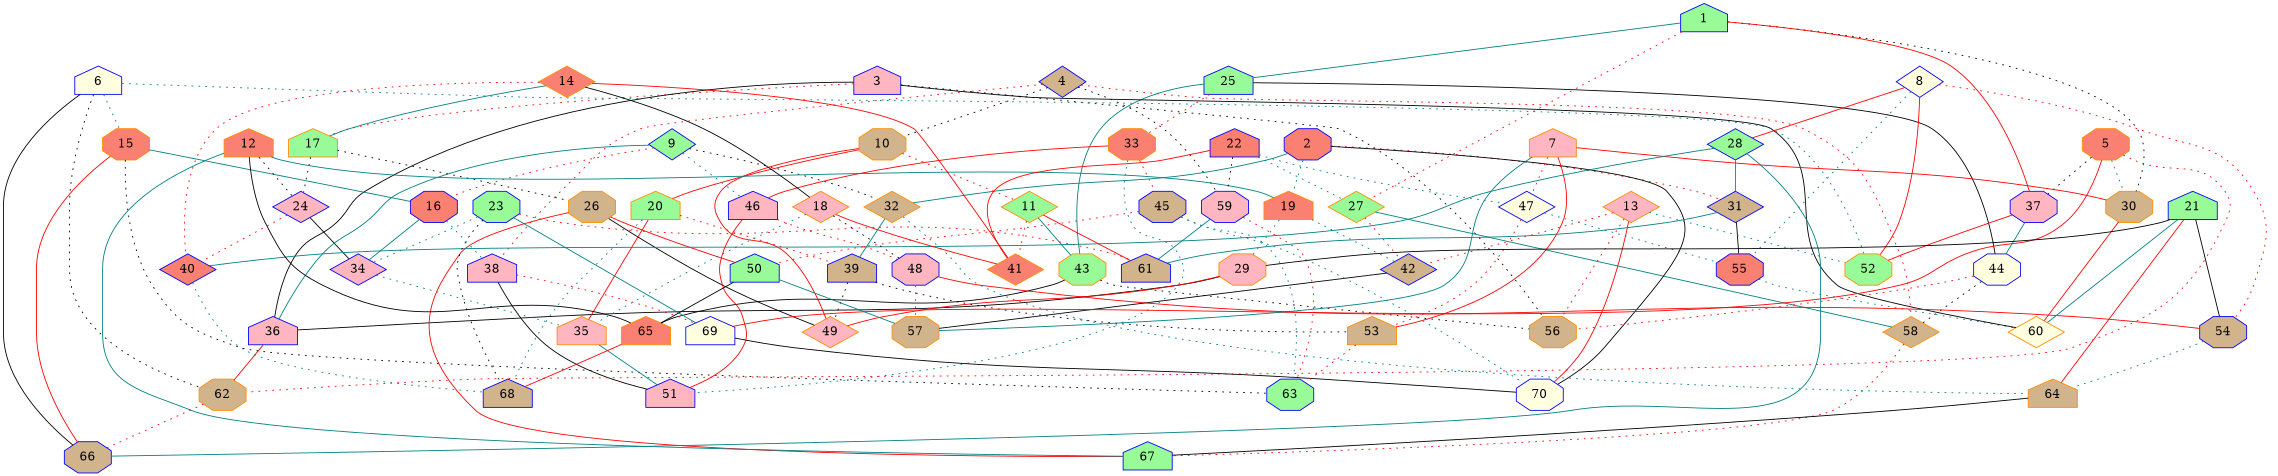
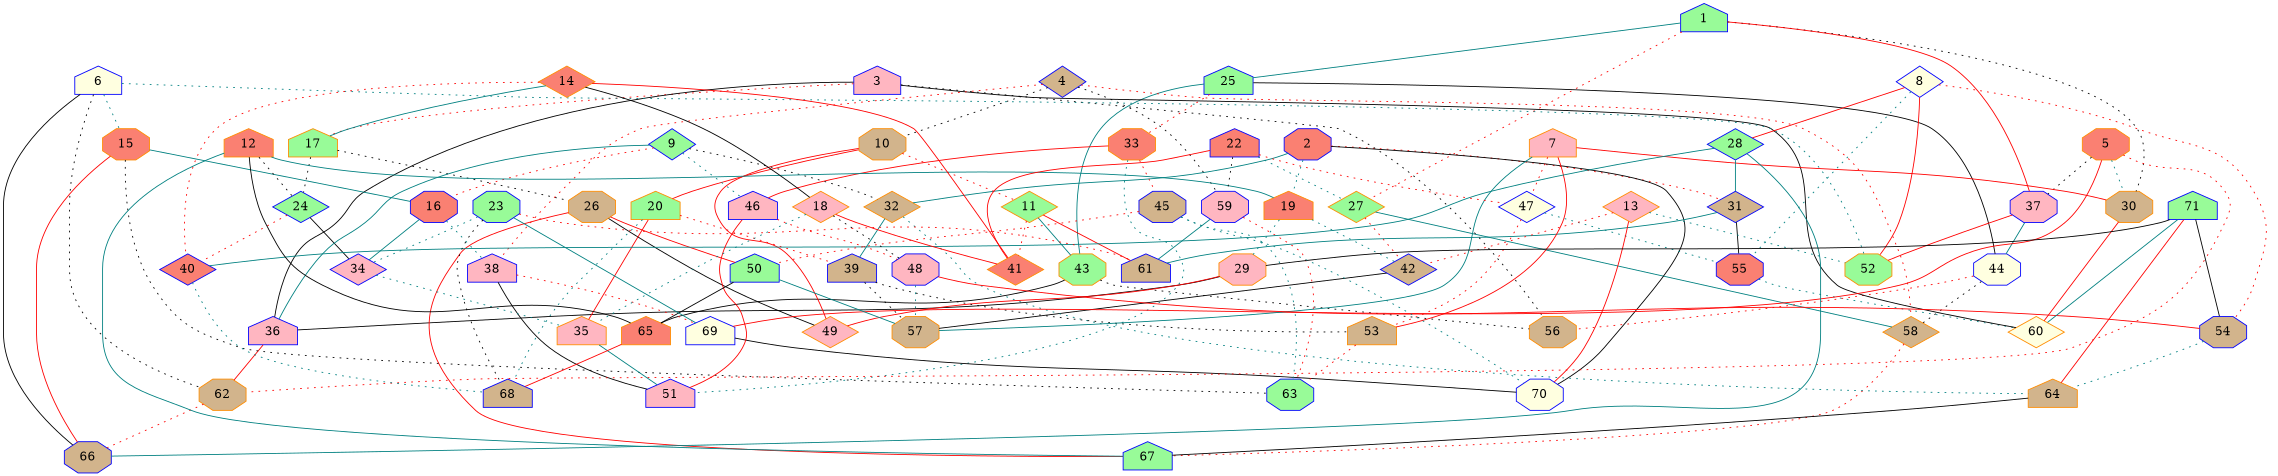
(1381, 183) -> (1381, 183)
(301, 207) -> (301, 207)
(2193, 207) -> (2193, 207)
(1593, 268) -> none
(844, 294) -> (879, 296)
